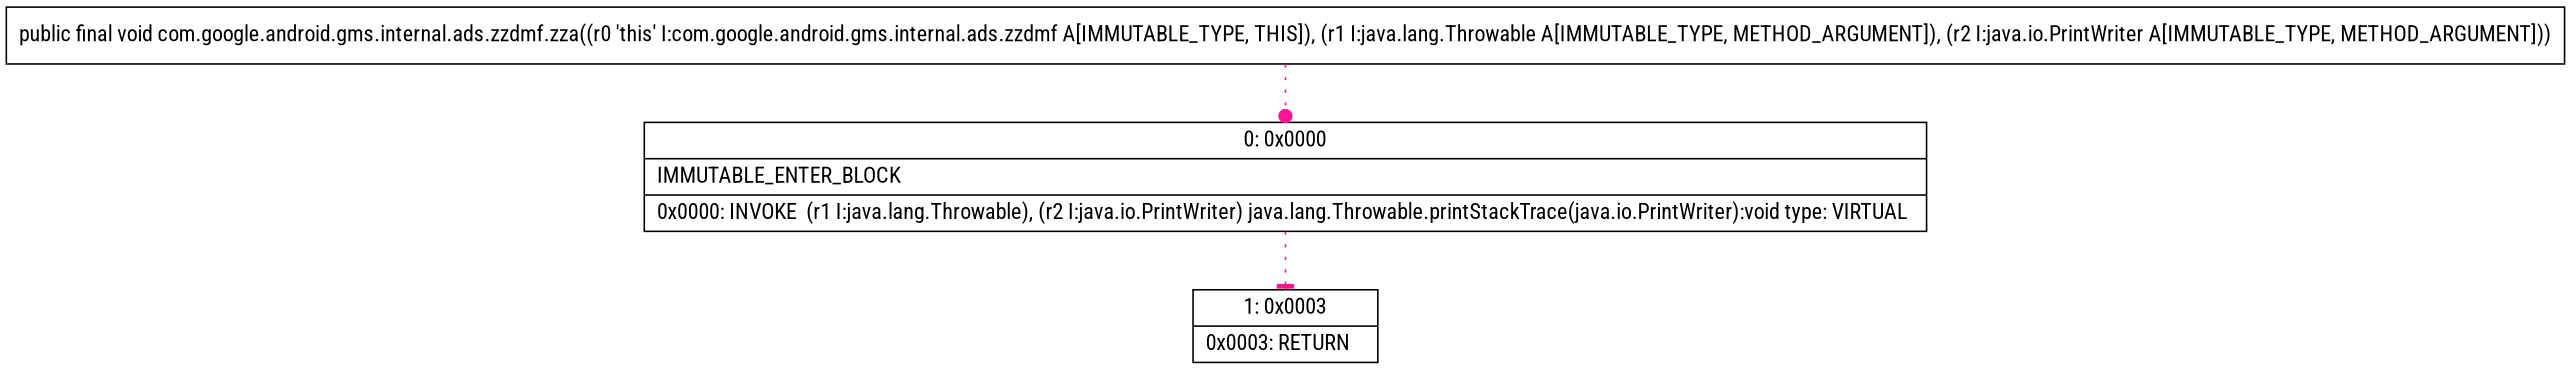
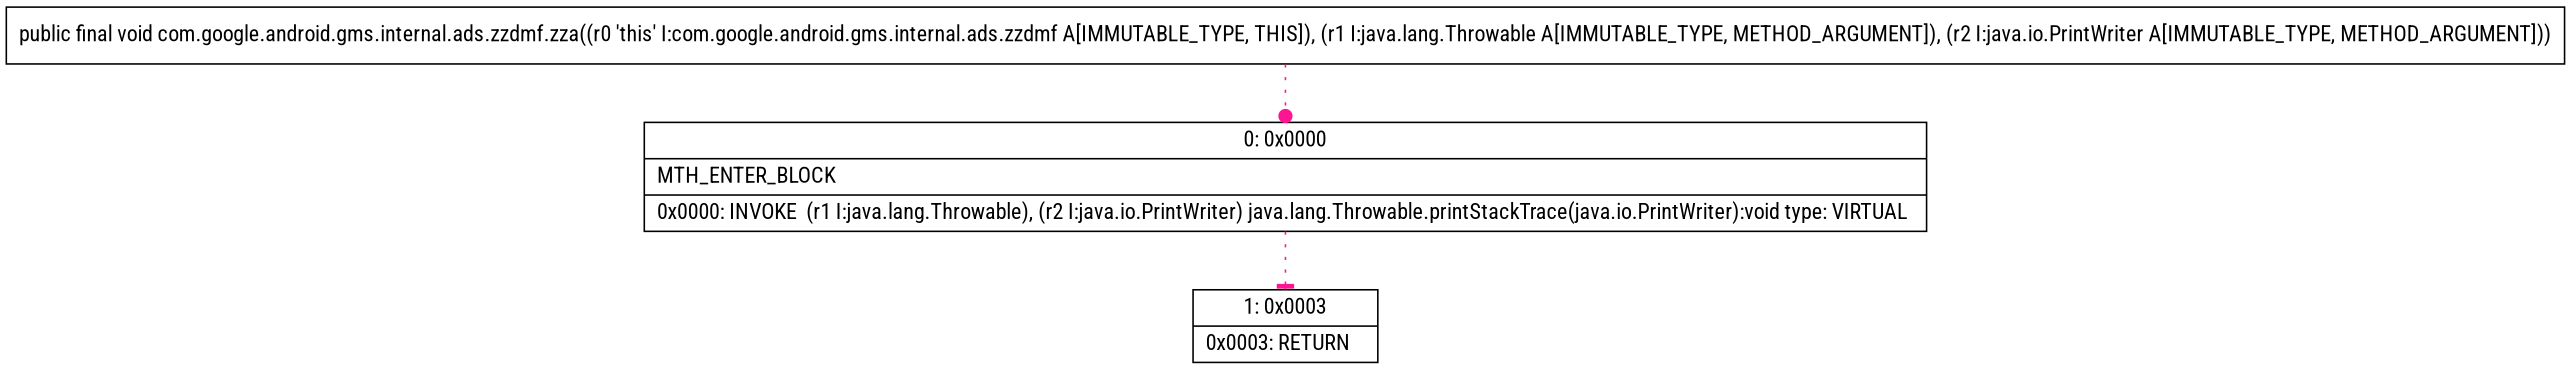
(779, 176) -> (747, 176)
